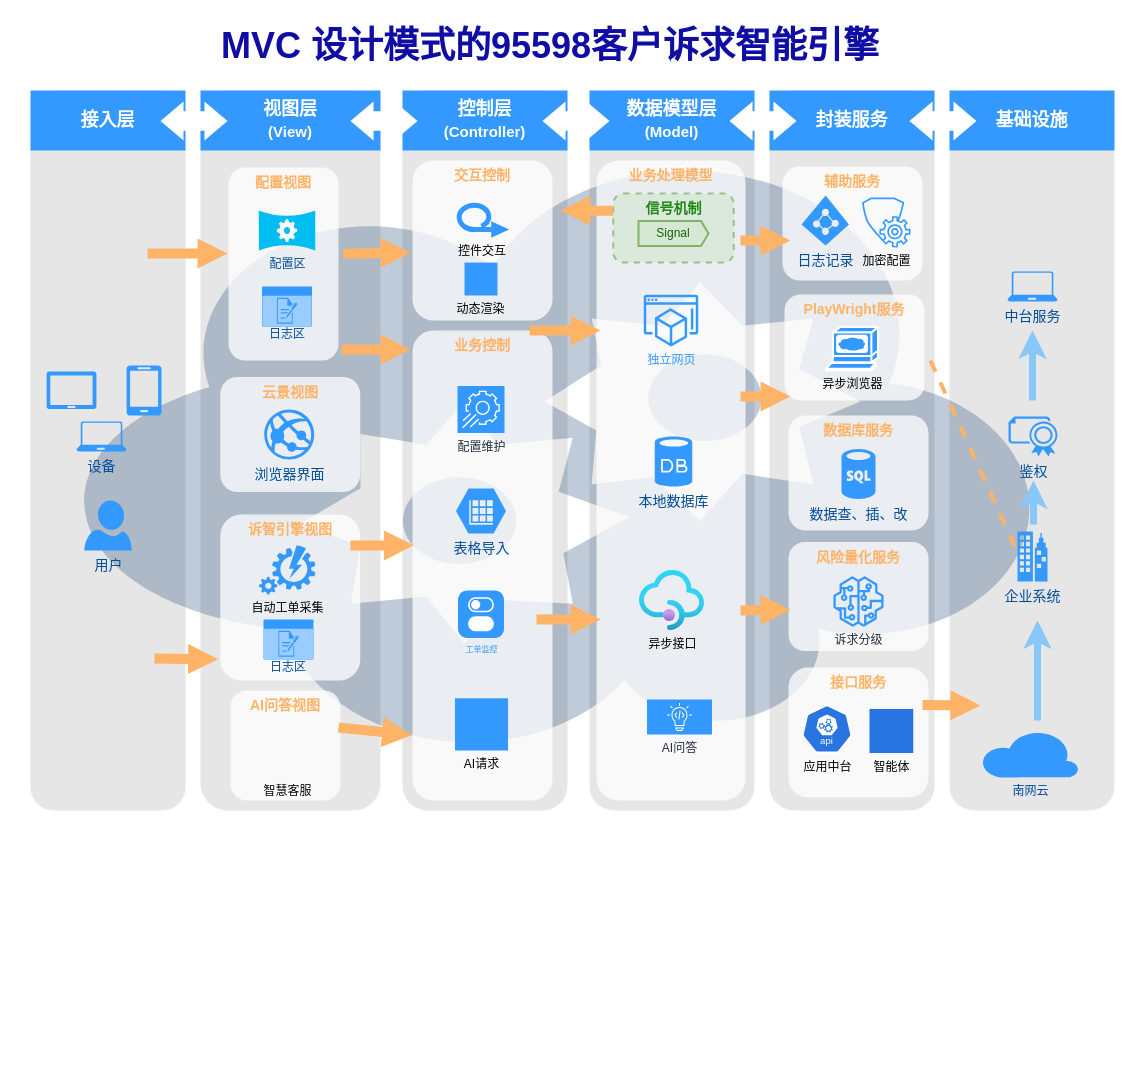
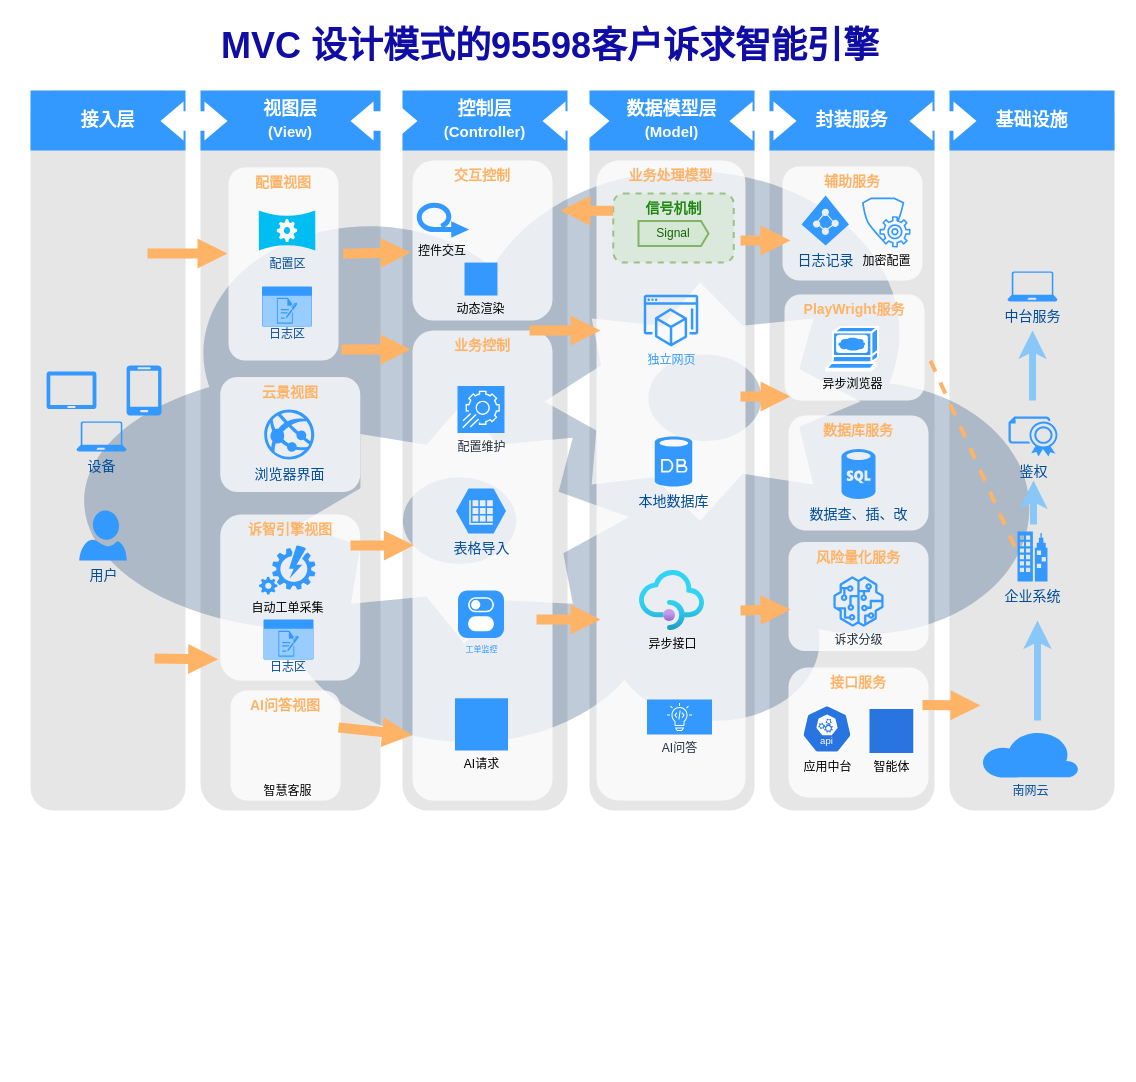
(483, 221) -> (443, 221)
(108, 526) -> (103, 536)
